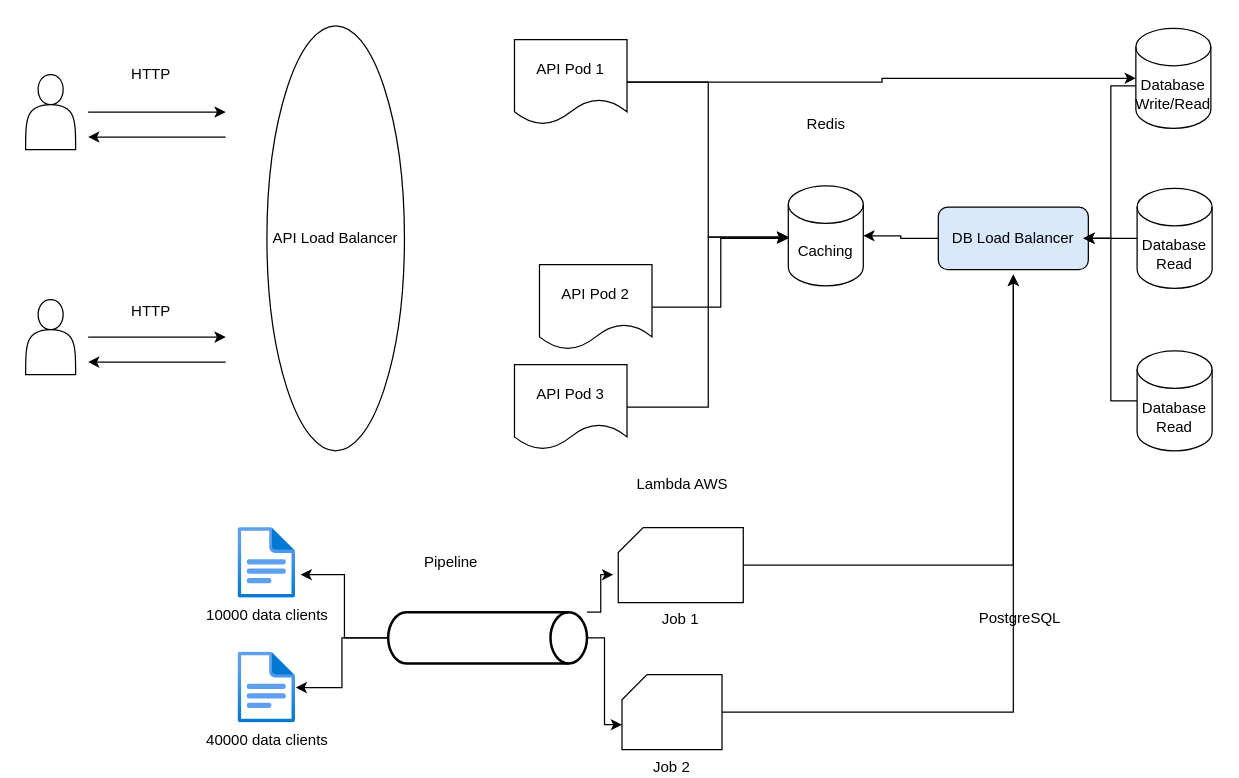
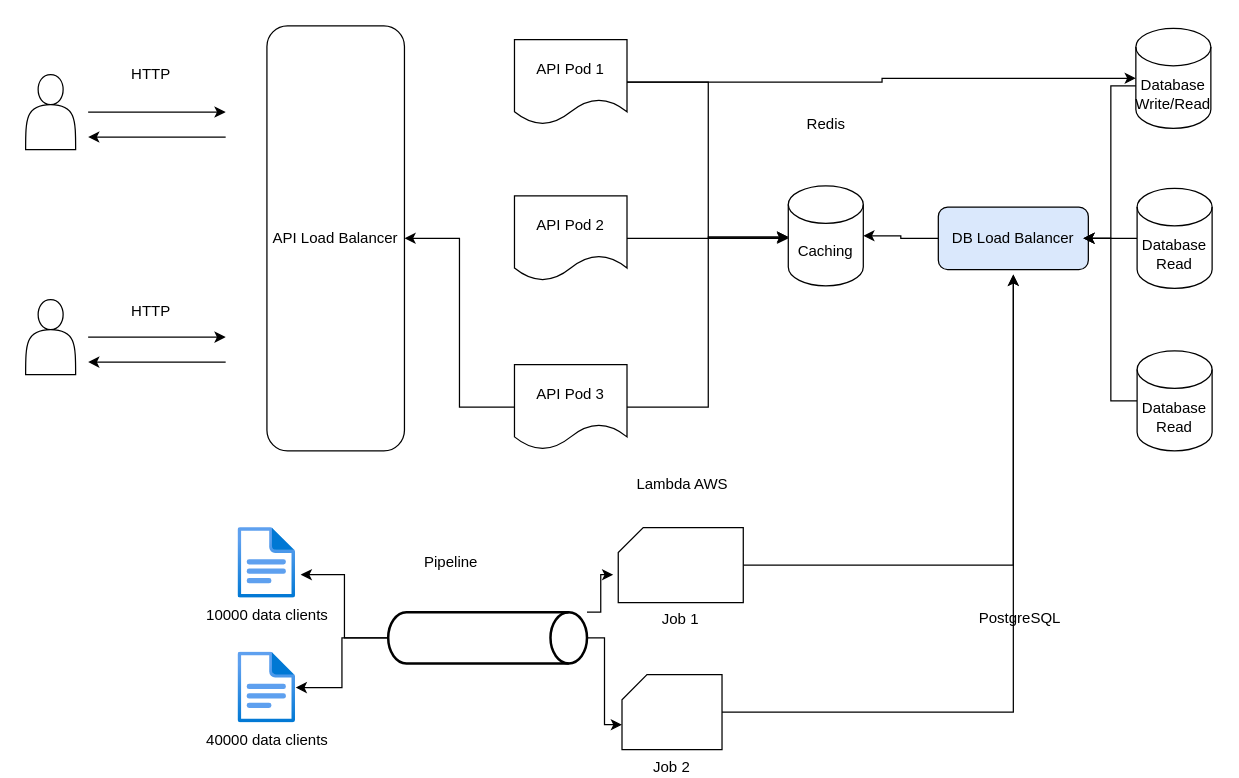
(336, 238) -> (336, 238)
(596, 307) -> (571, 238)
none -> (459, 327)
